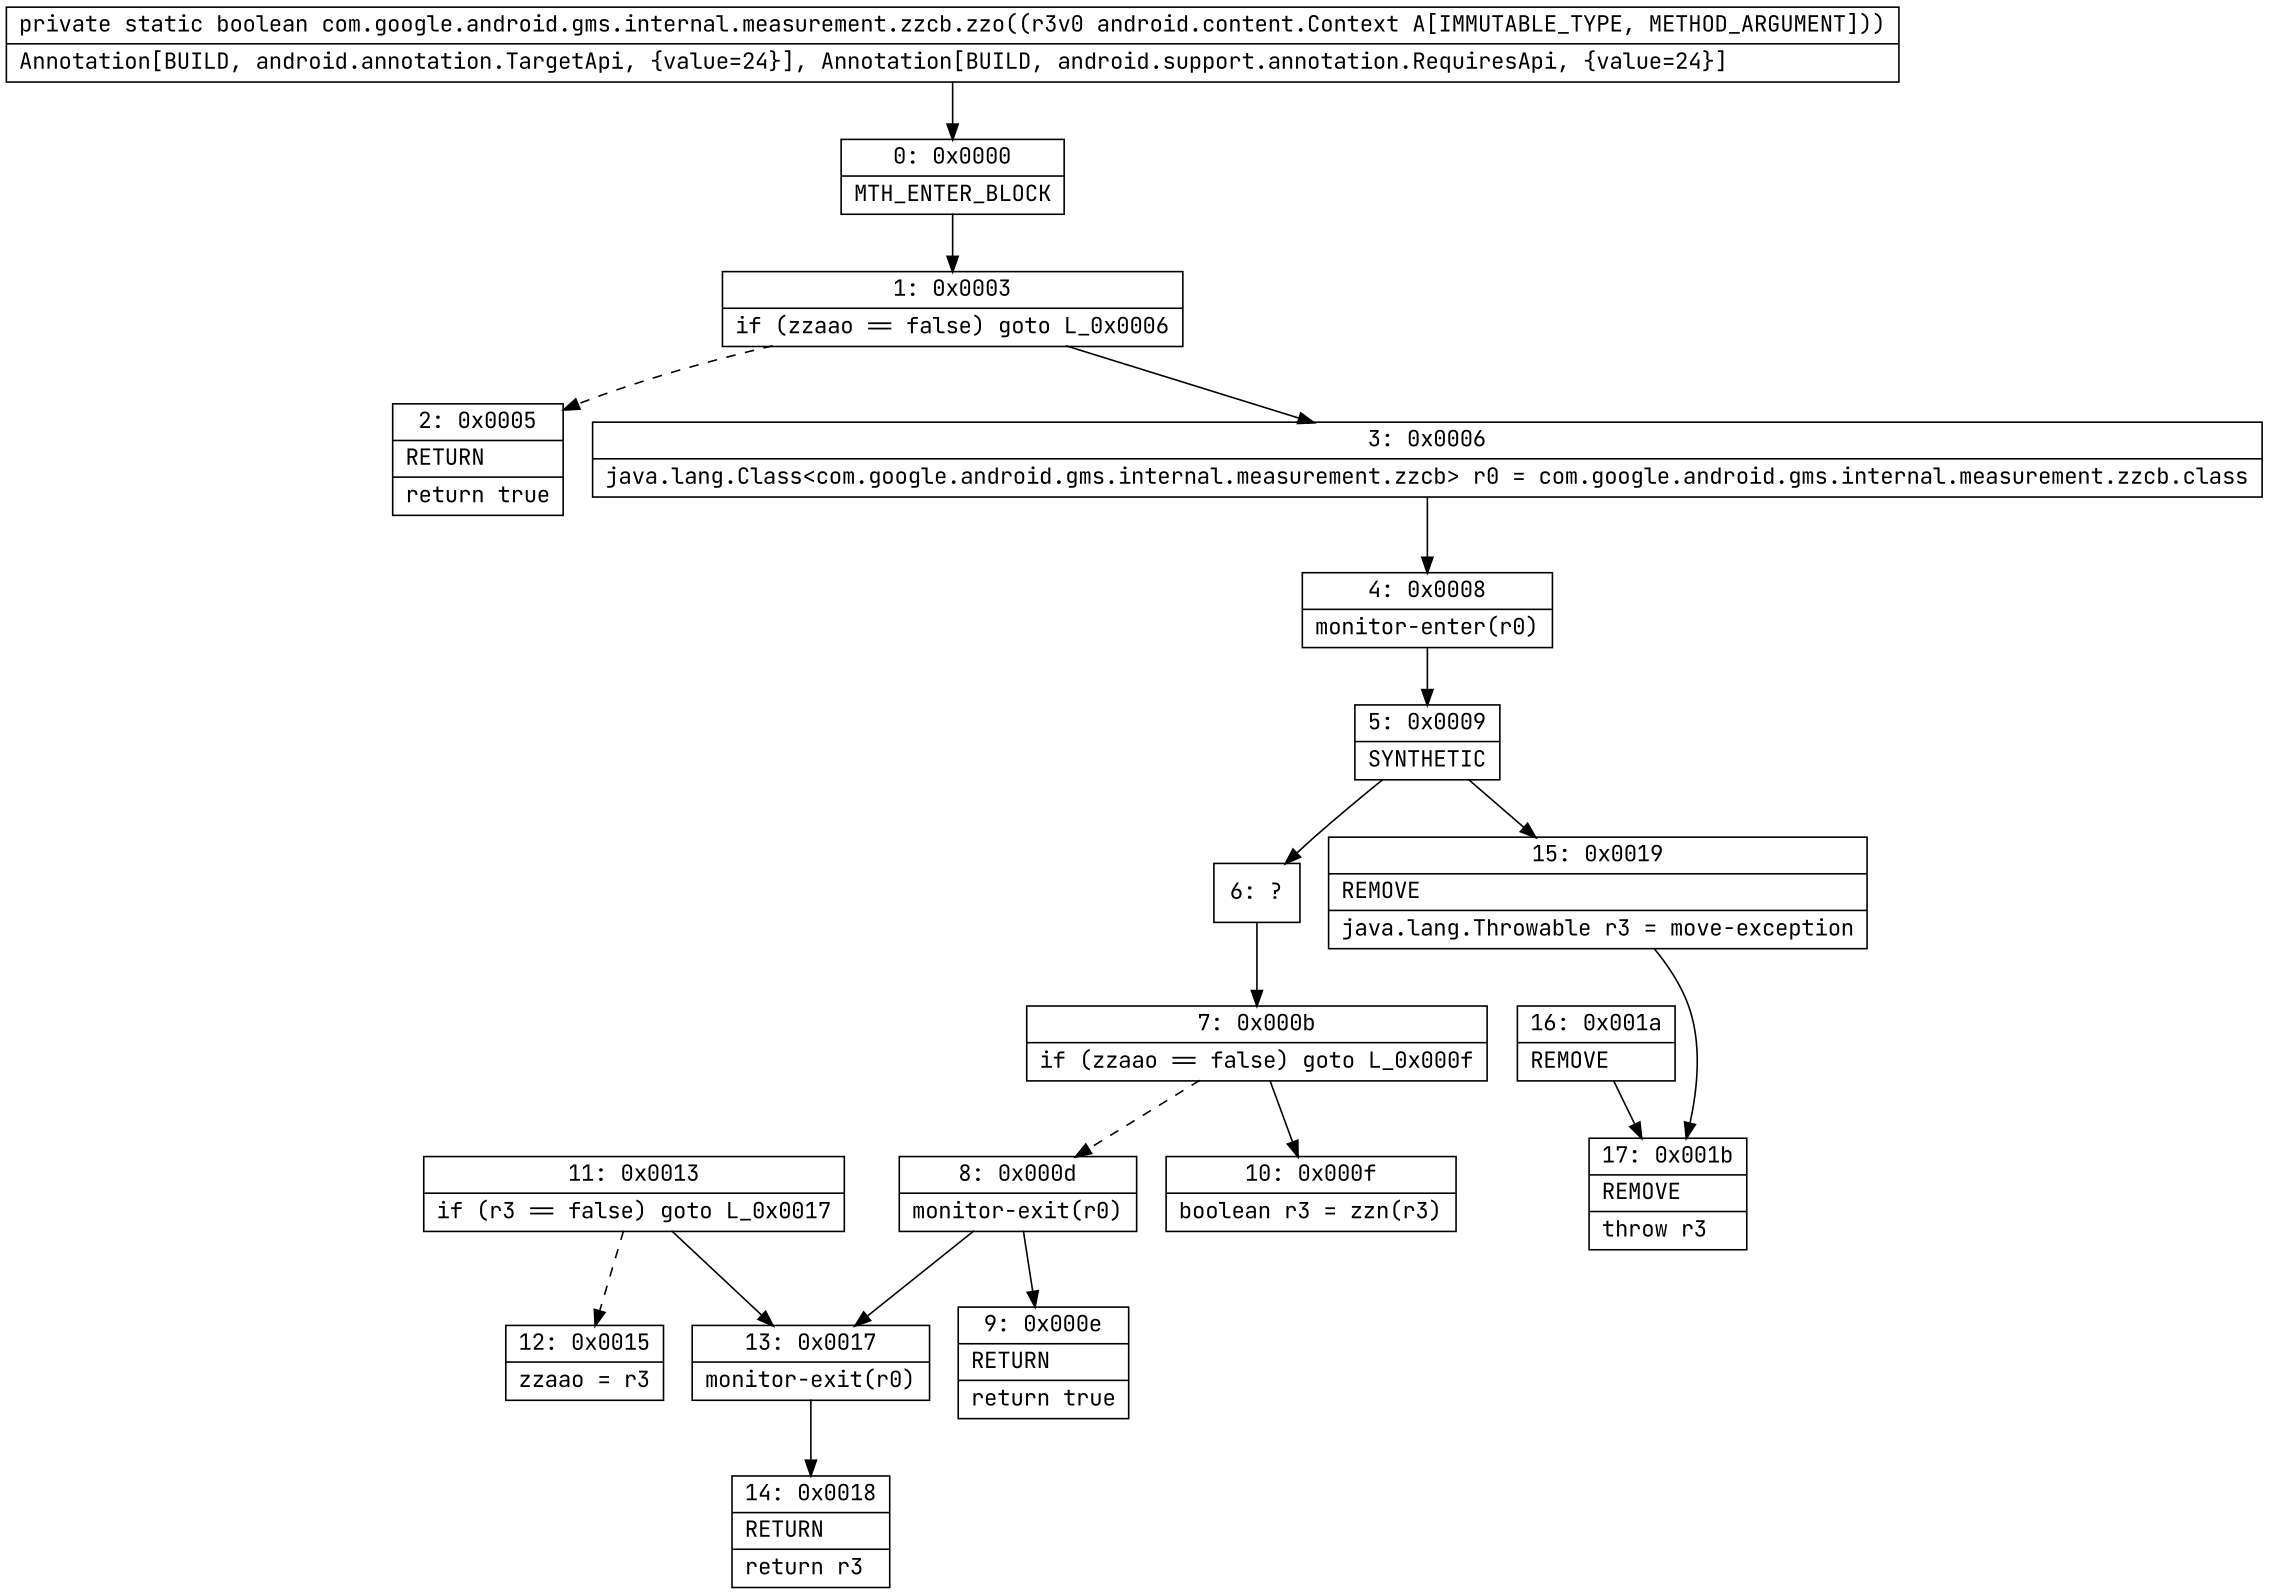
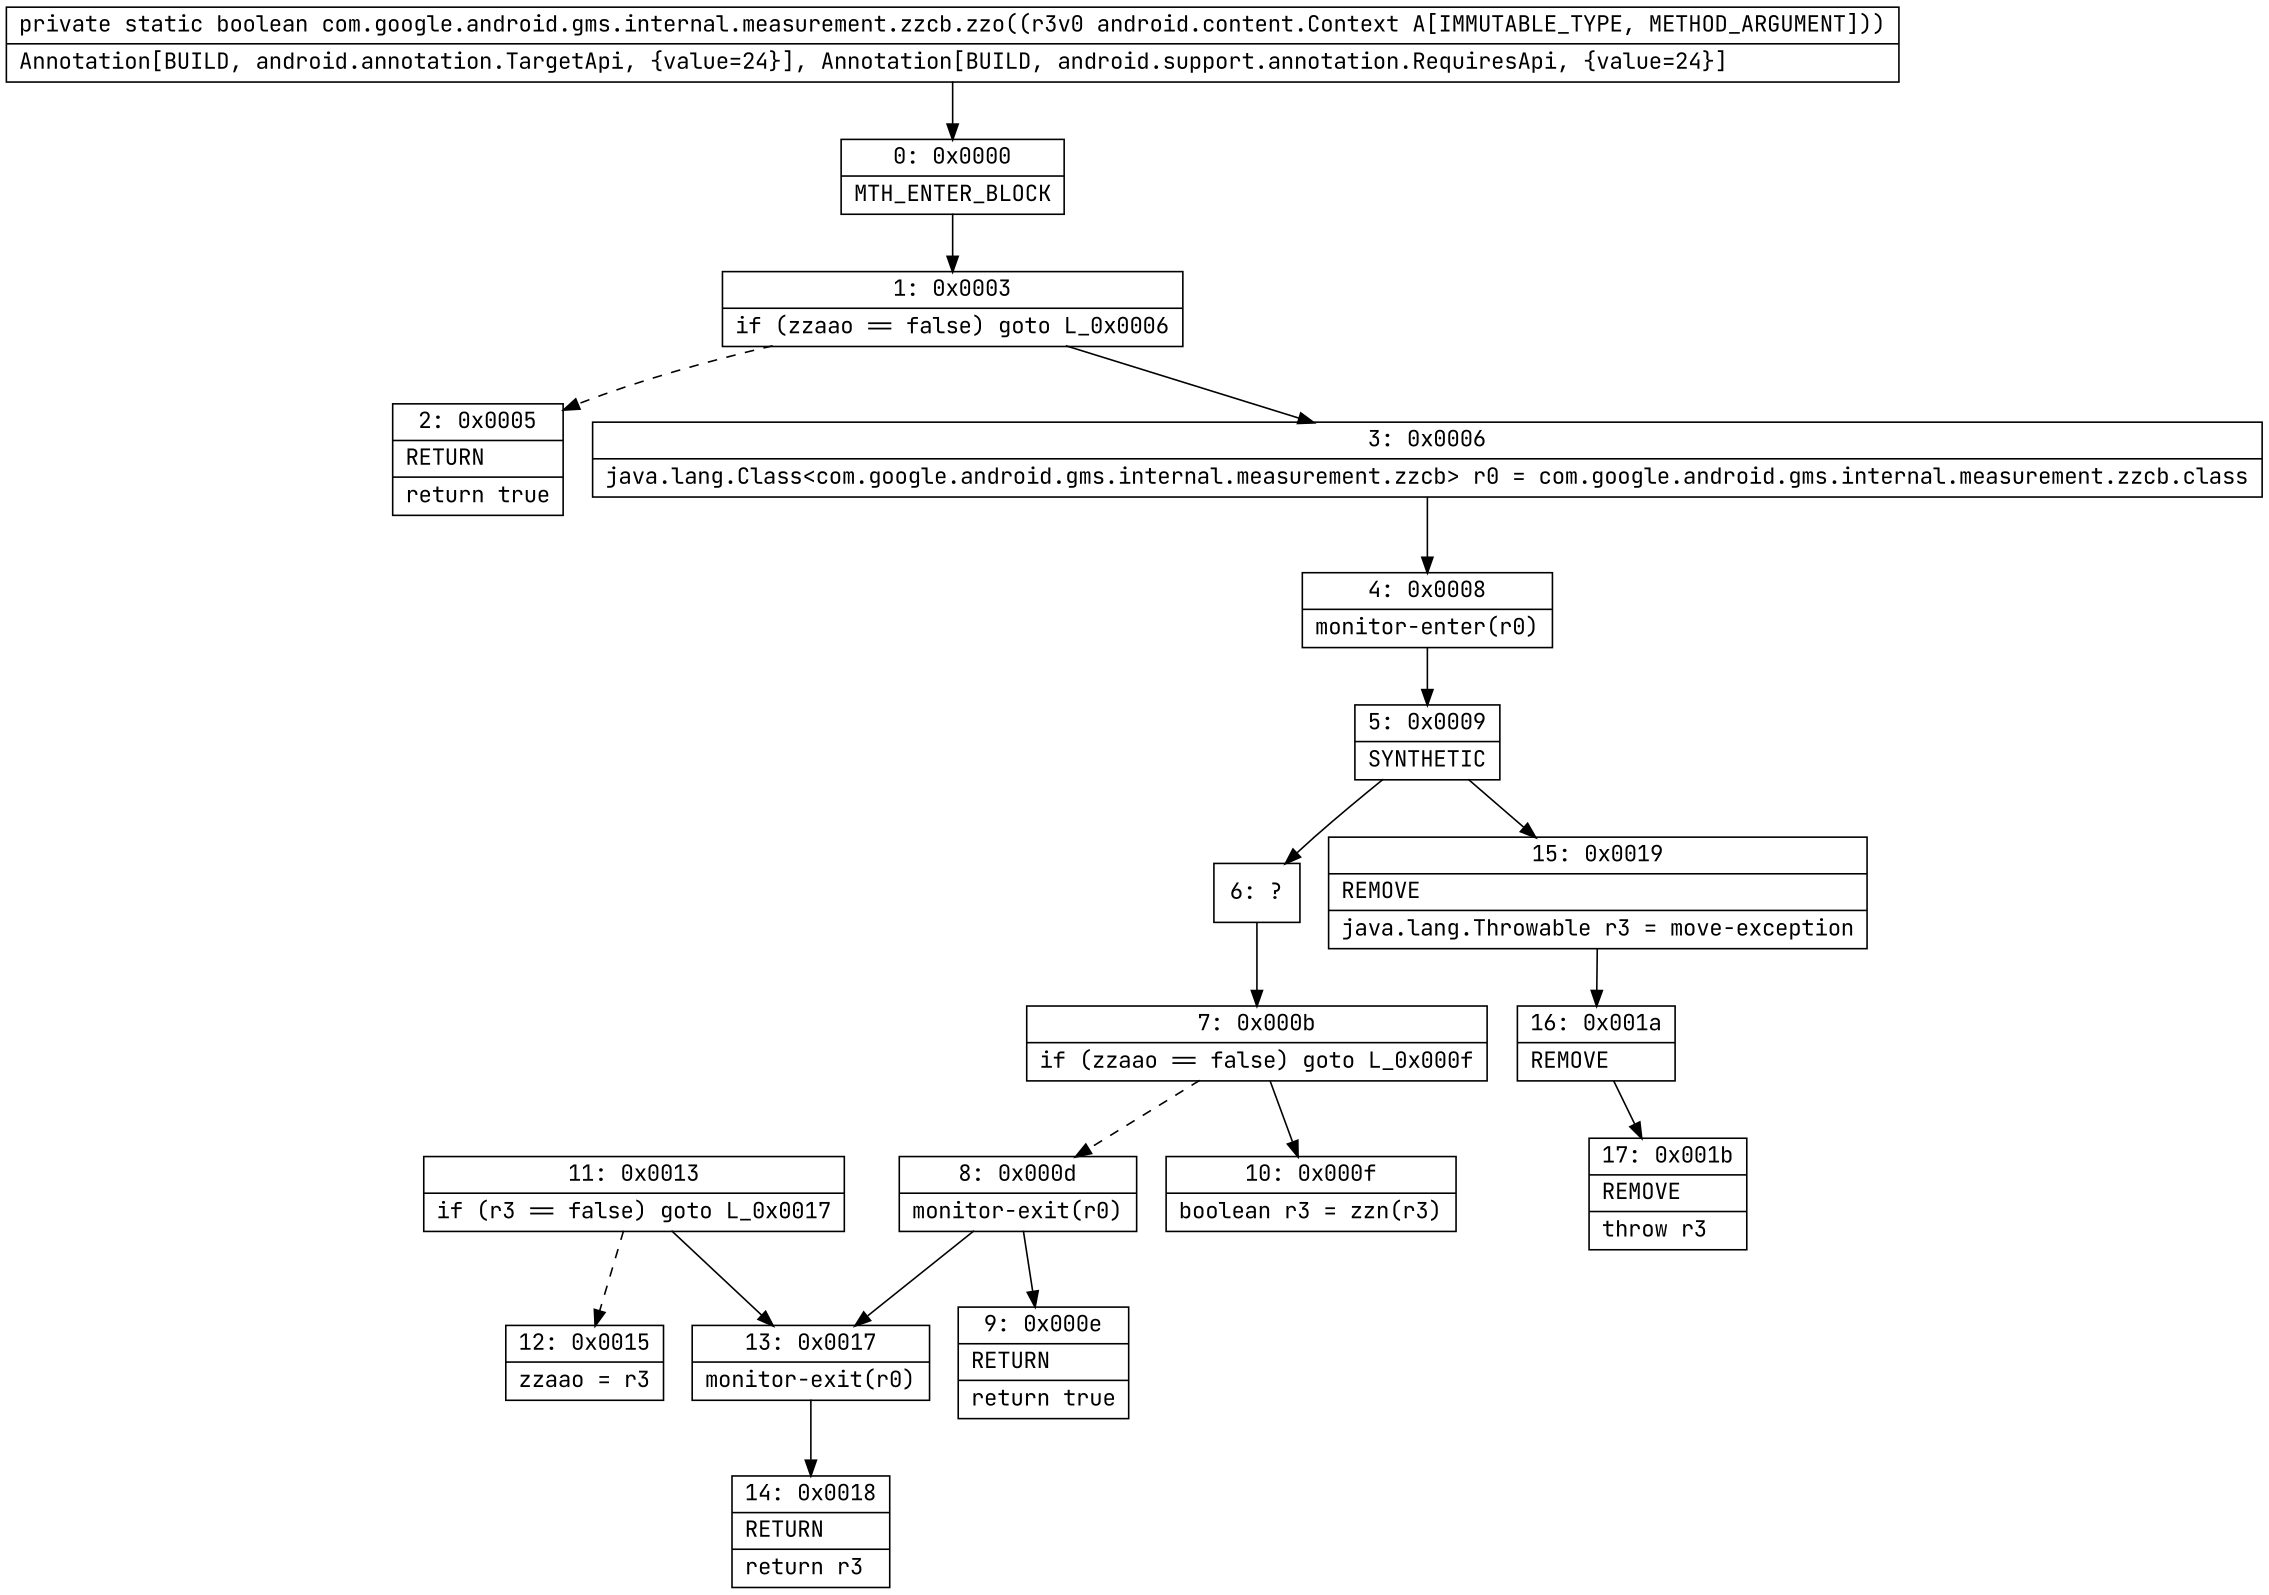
(1695, 1031) -> (1597, 969)
